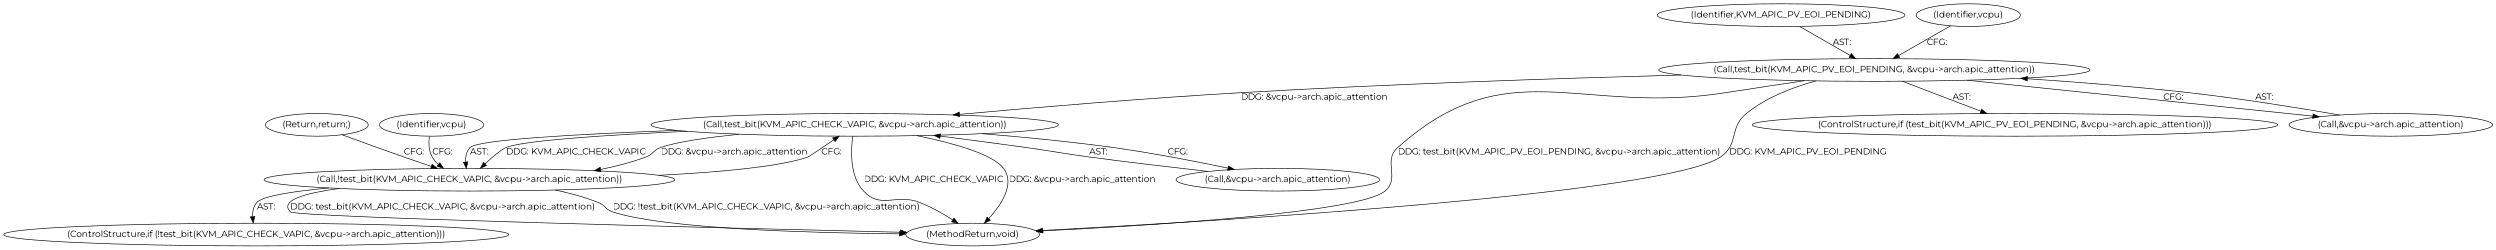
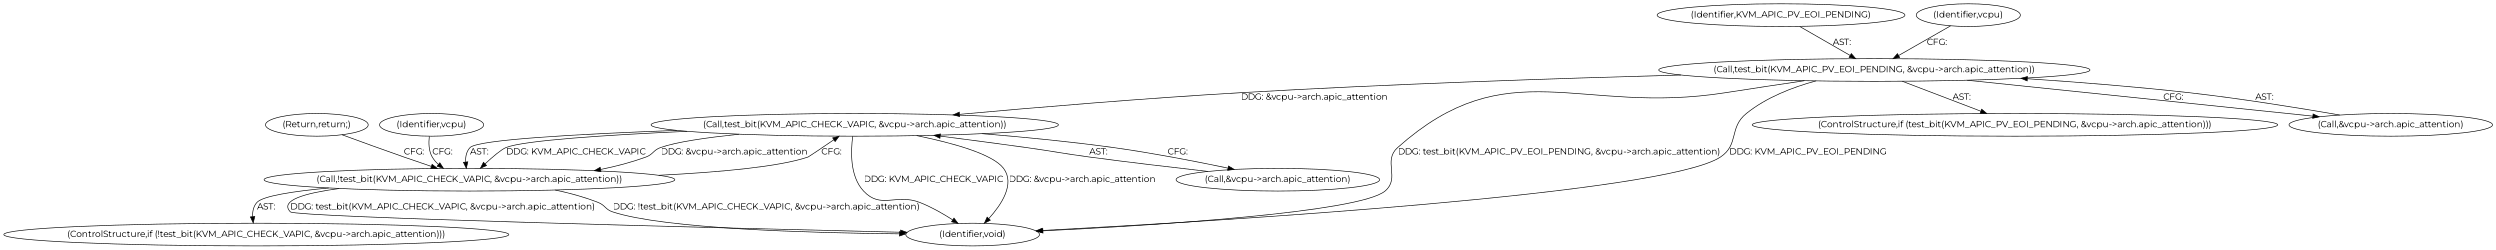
(973, 235) -> (973, 235)
